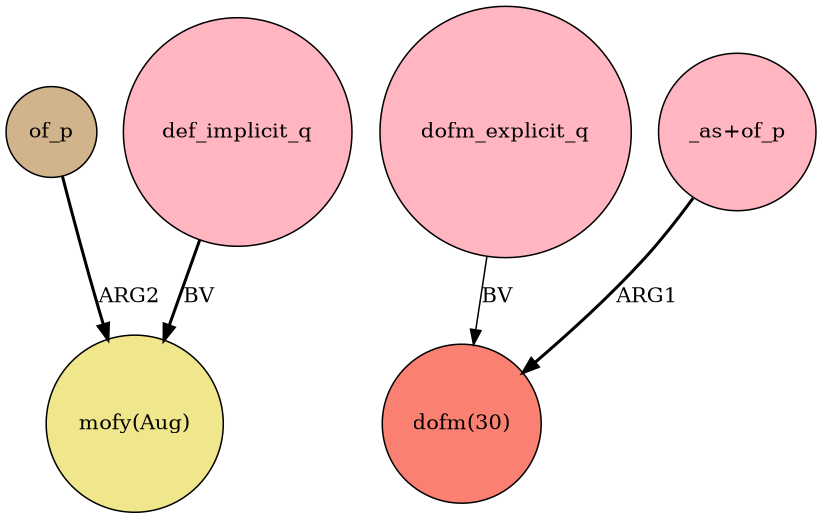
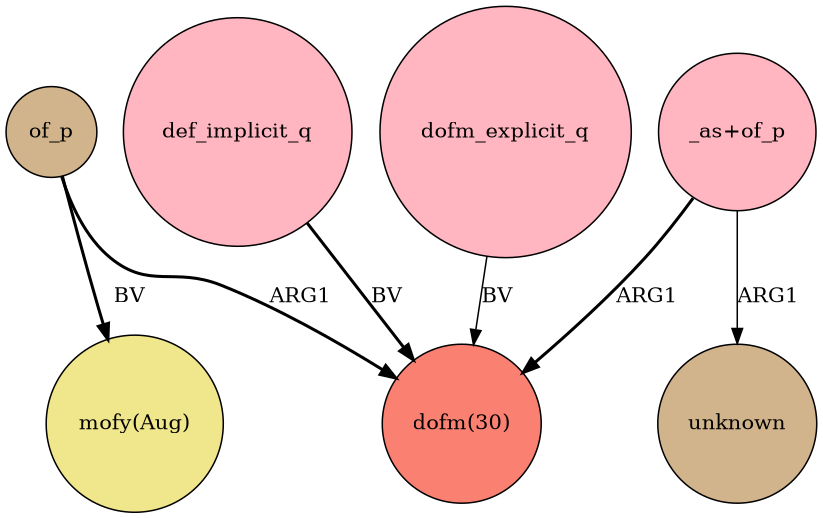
none -> (207, 281)
(184, 283) -> (355, 285)
(129, 297) -> (129, 297)
none -> (737, 424)
